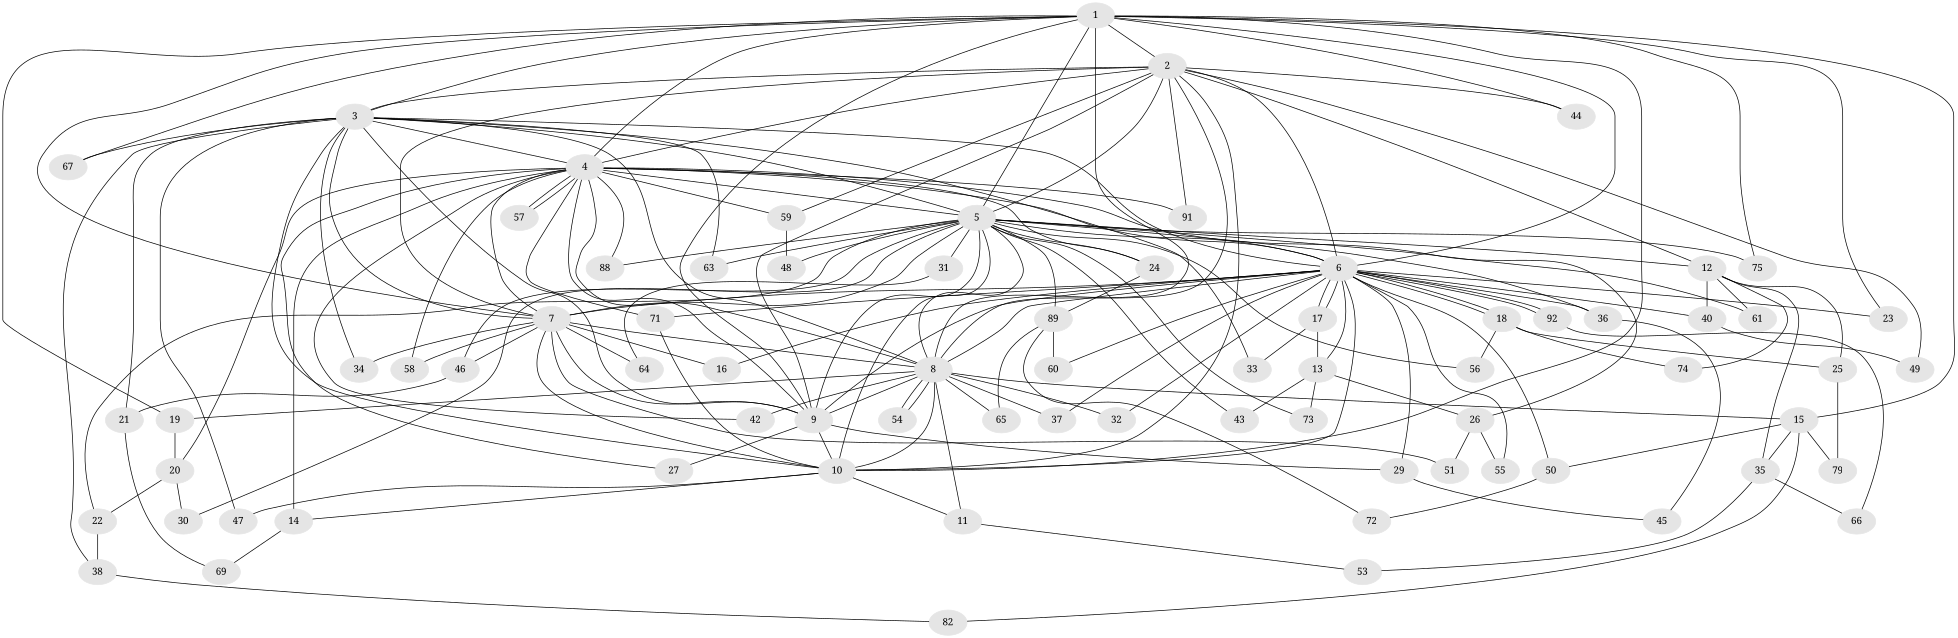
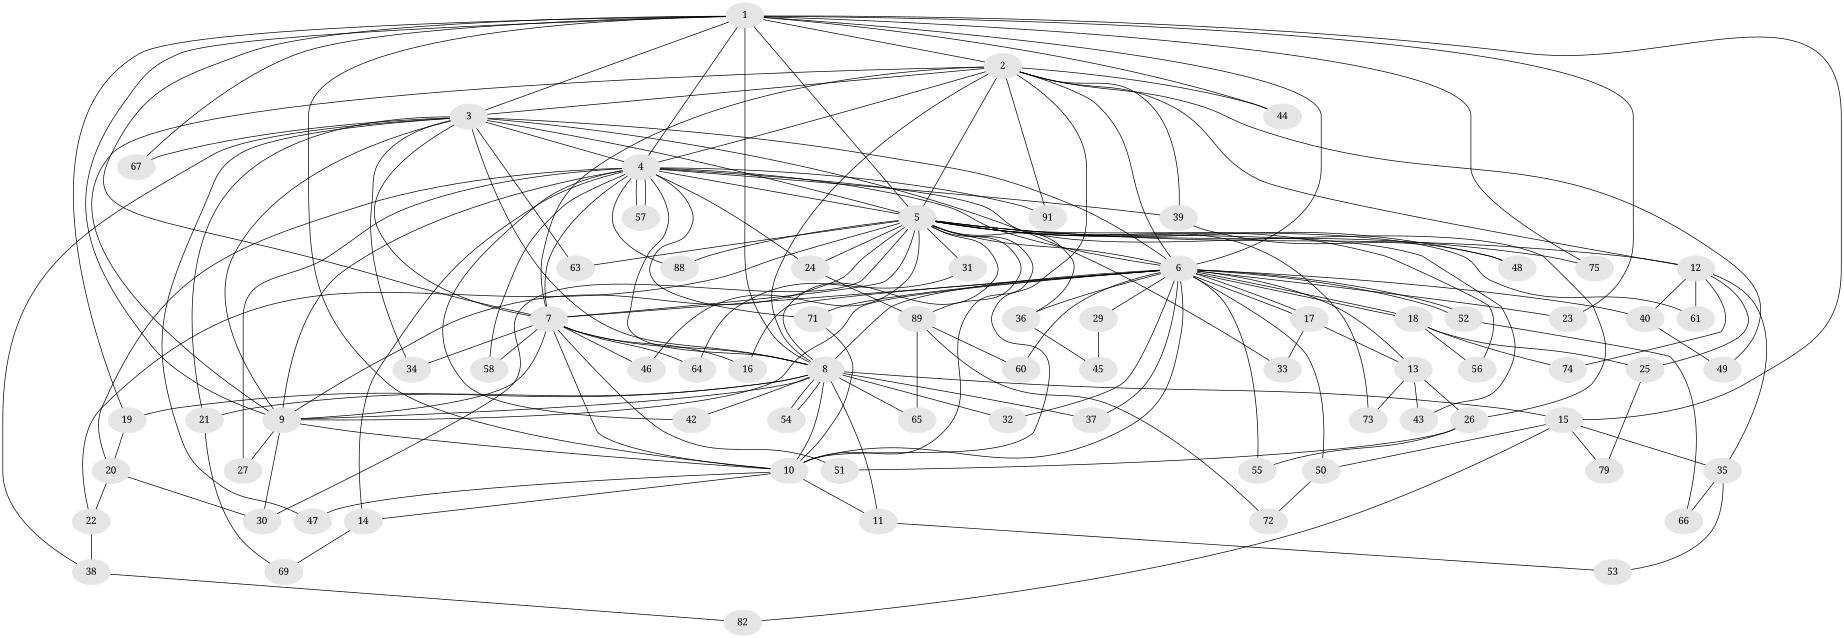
(786, 218) -> (1179, 218)
(1552, 319) -> (1464, 319)
(300, 395) -> (515, 395)
(422, 411) -> none
(1105, 456) -> (272, 471)
